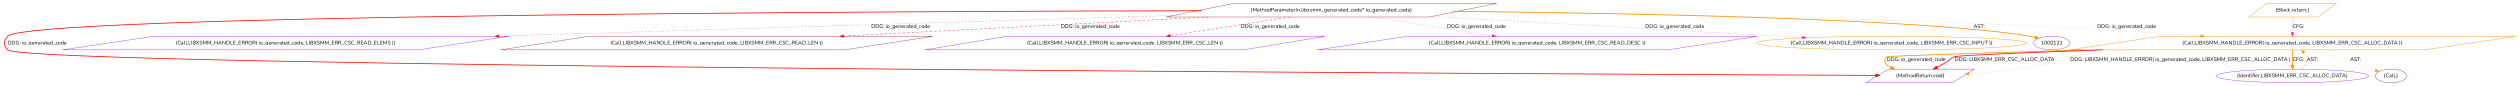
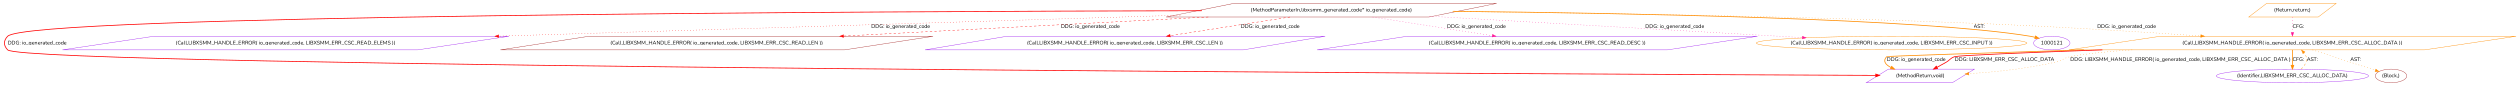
(2292, 10) -> (2292, 10)
(2391, 76) -> (2391, 76)
